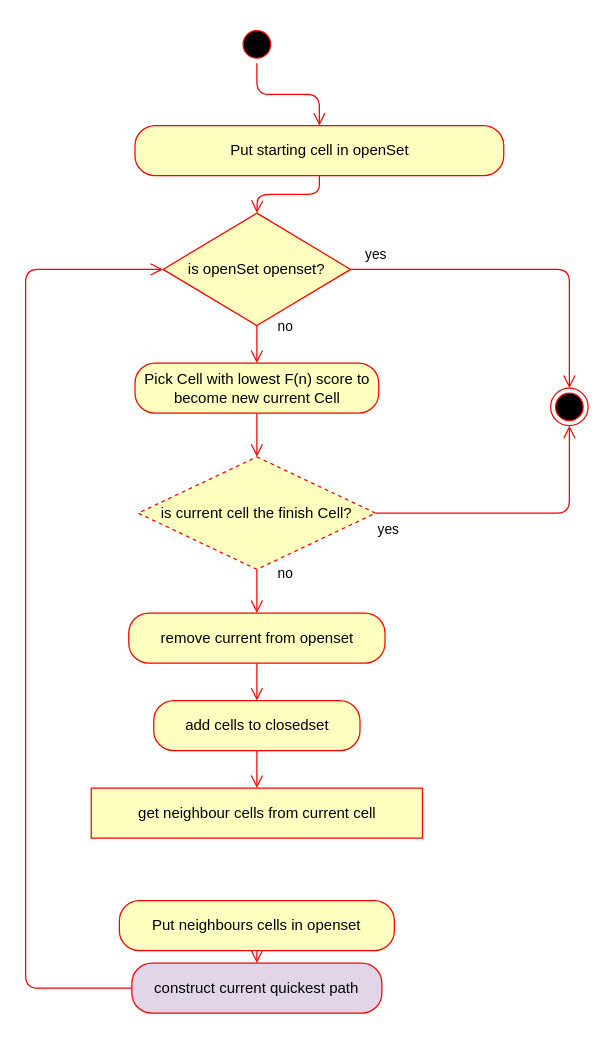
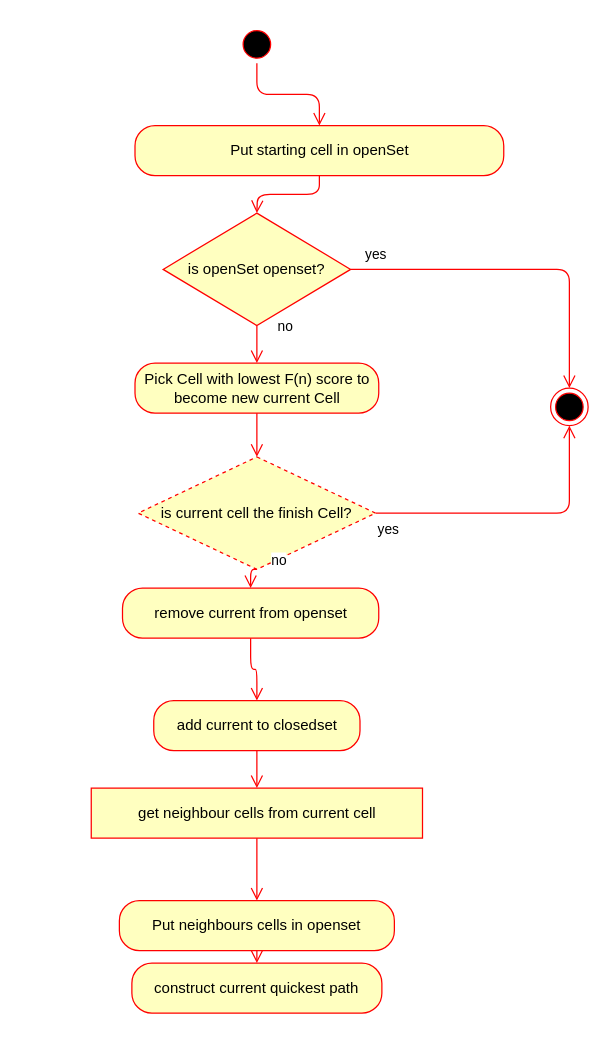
(26, 614) -> none
(257, 638) -> (251, 613)
(258, 726) -> (258, 726)
none -> (257, 867)
(257, 988) -> (257, 988)
